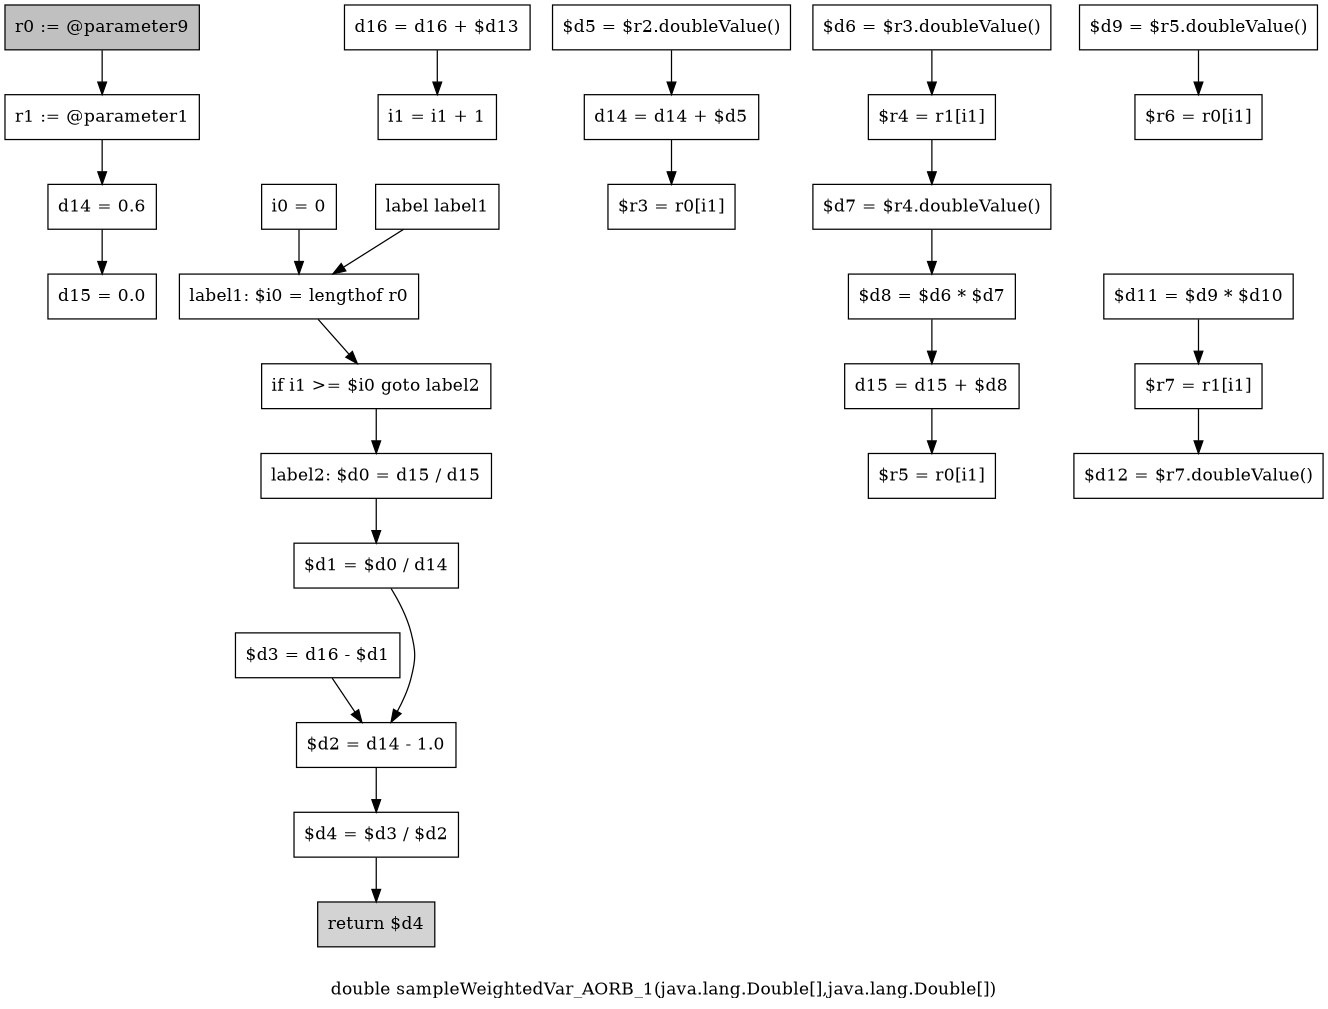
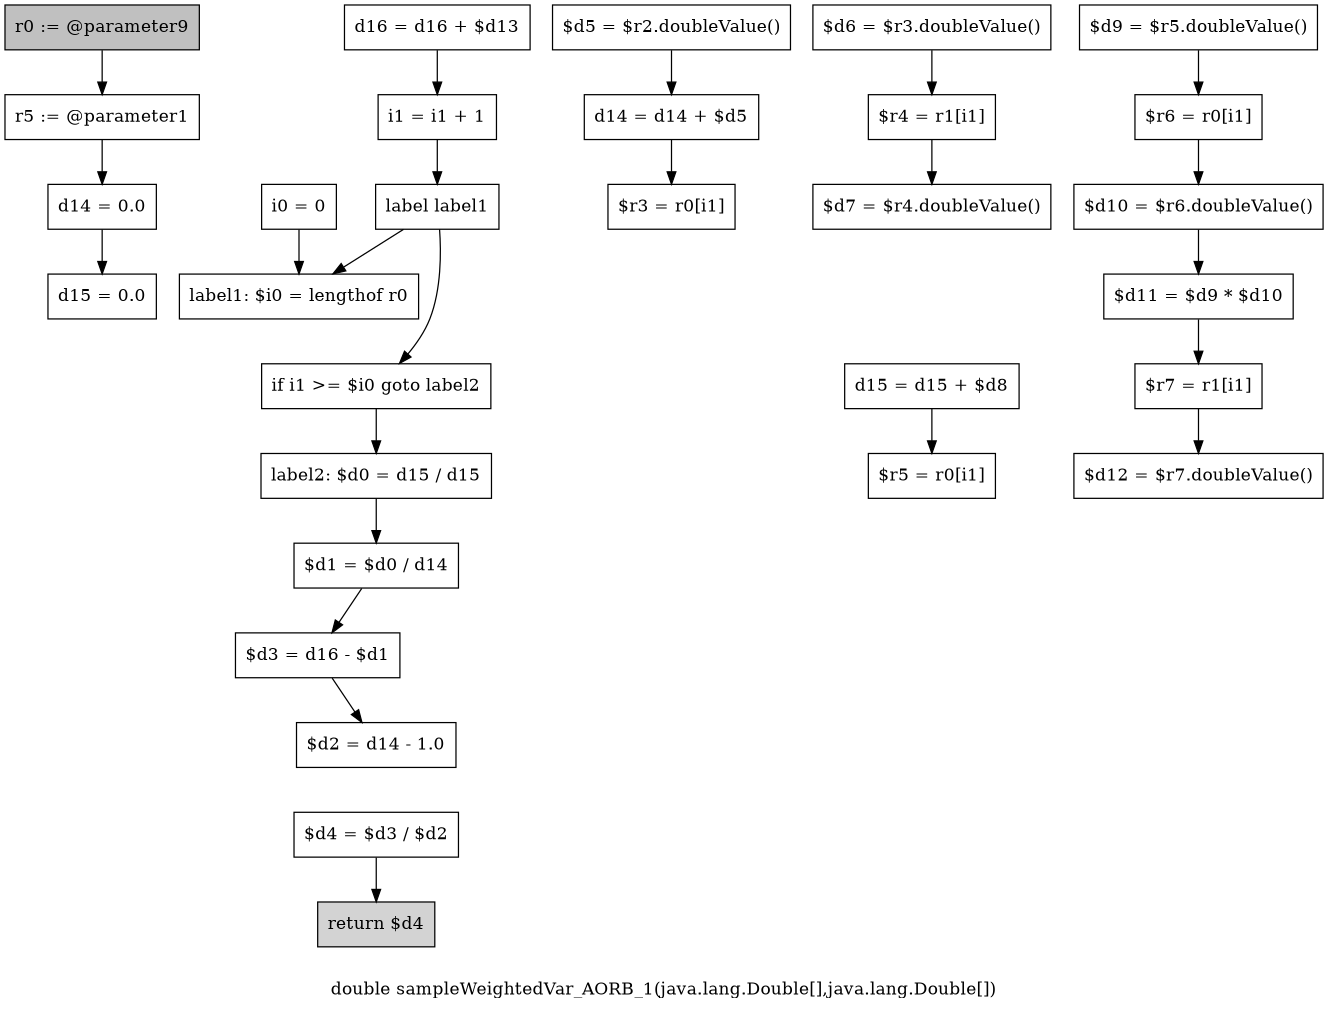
(102, 117) -> (102, 117)
none -> (437, 156)
(102, 207) -> (102, 207)
none -> (1198, 207)
(932, 297) -> none
(333, 337) -> (437, 295)
(414, 649) -> (350, 605)
(376, 784) -> none
